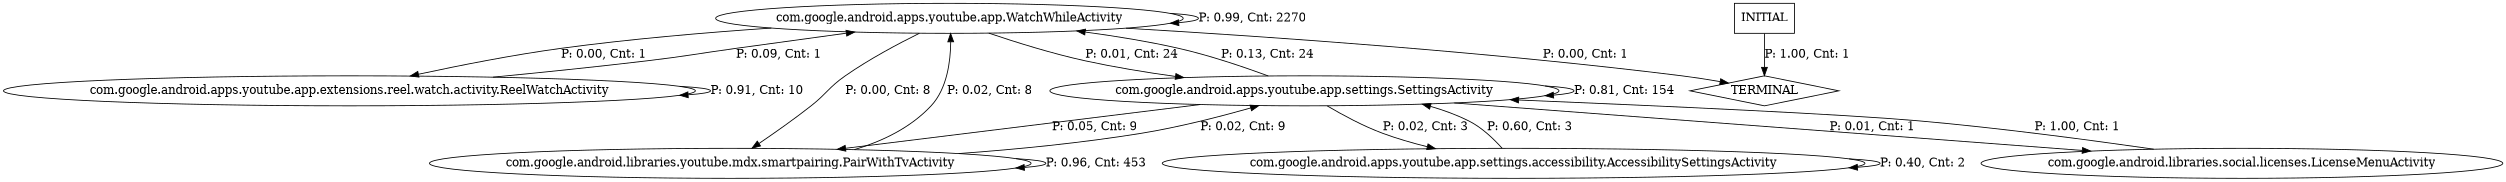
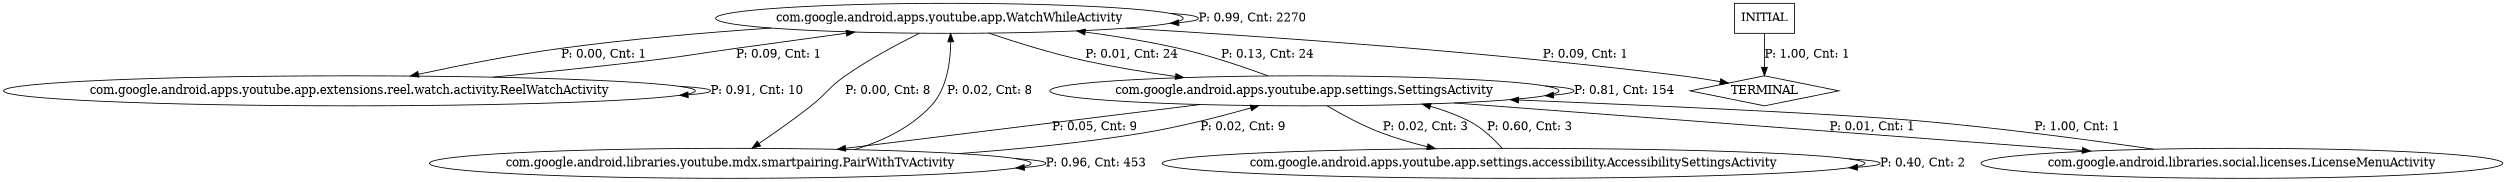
(1586, 55) -> (1586, 55)
